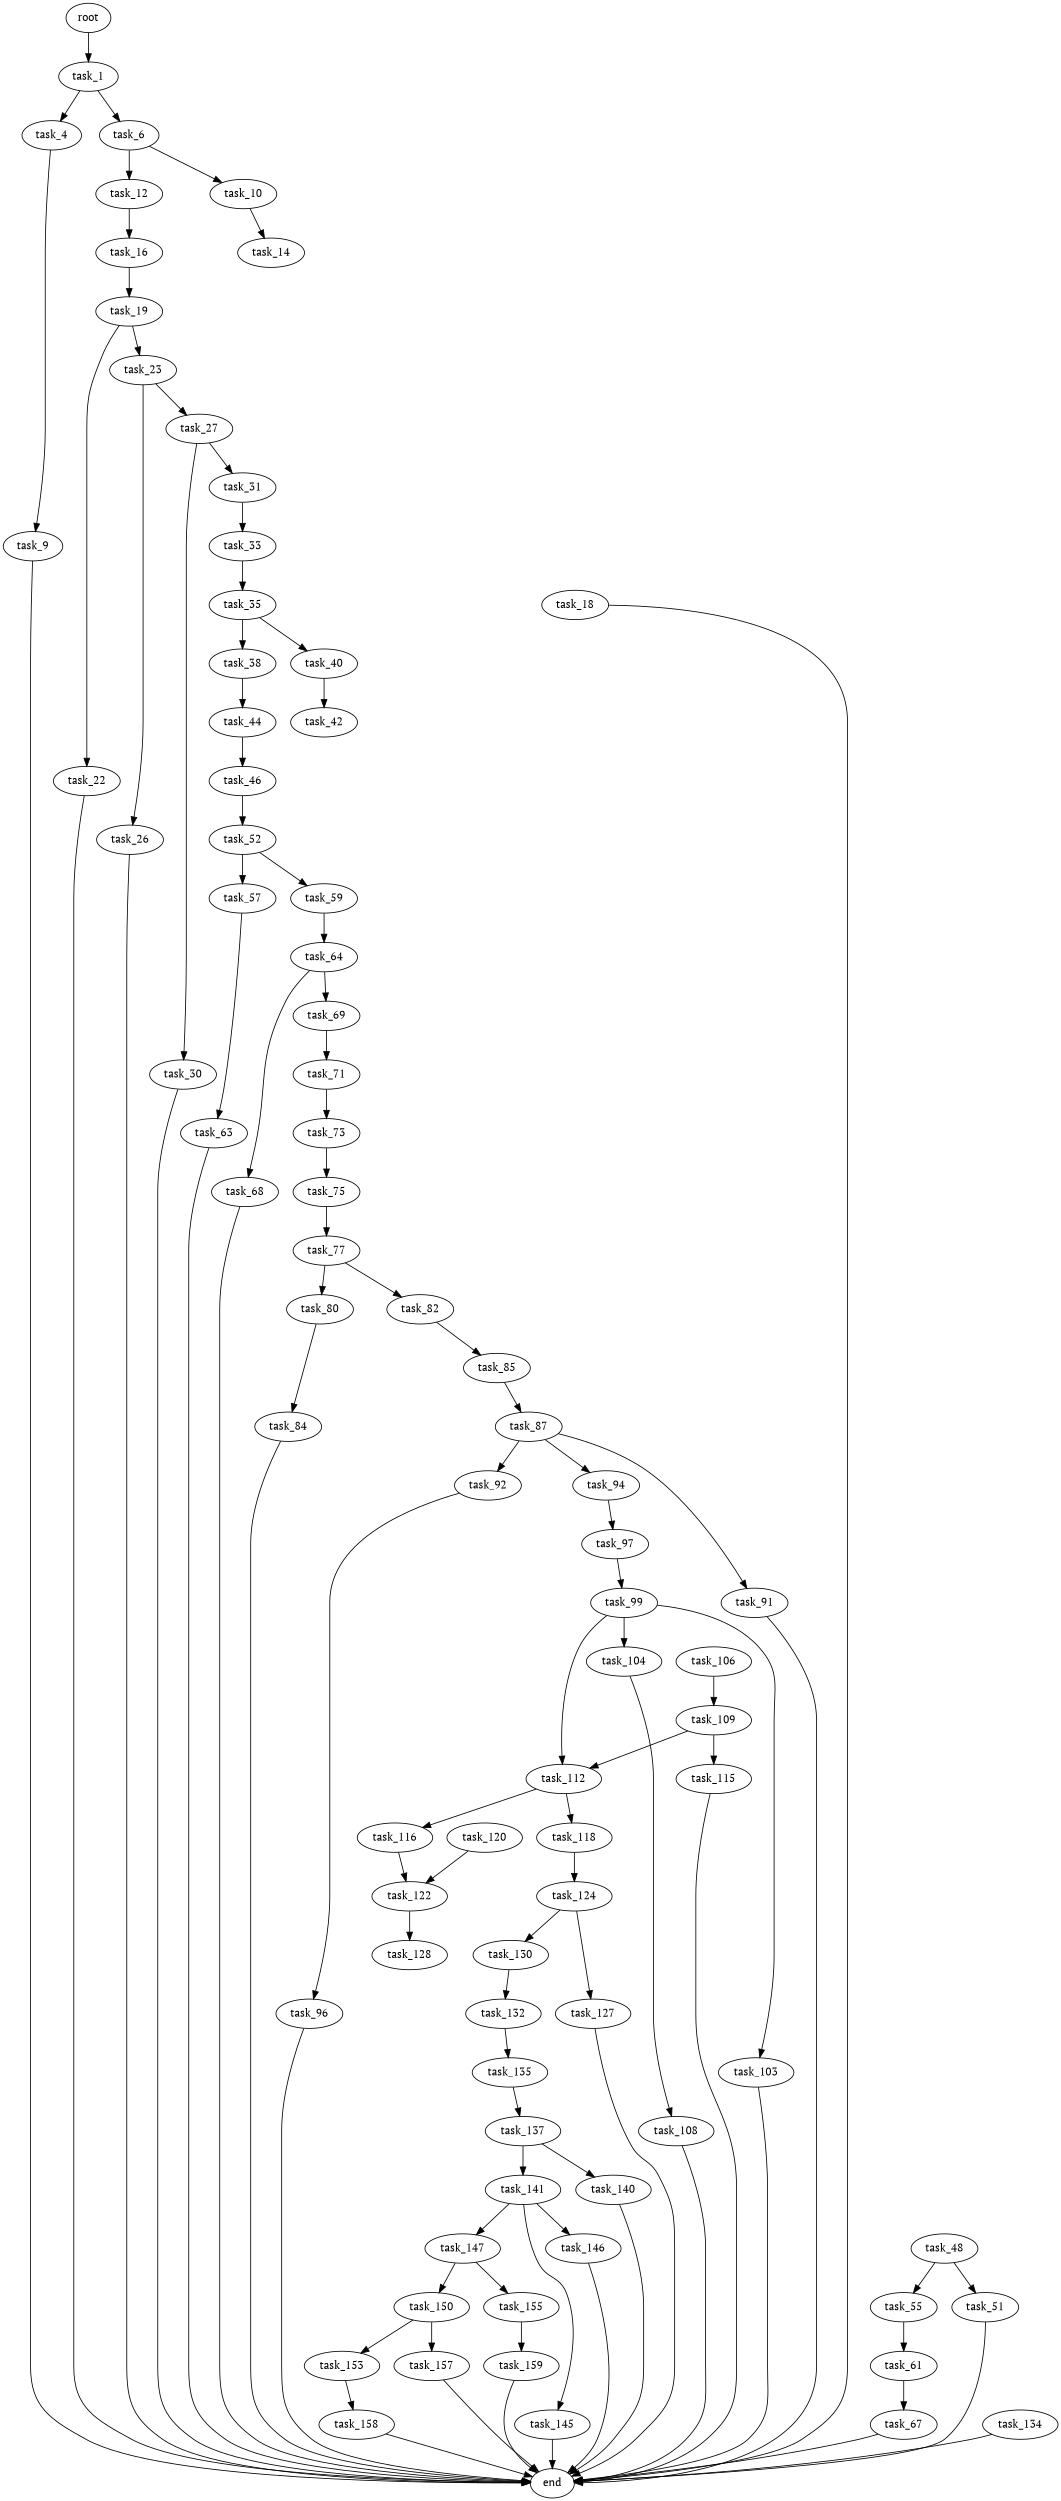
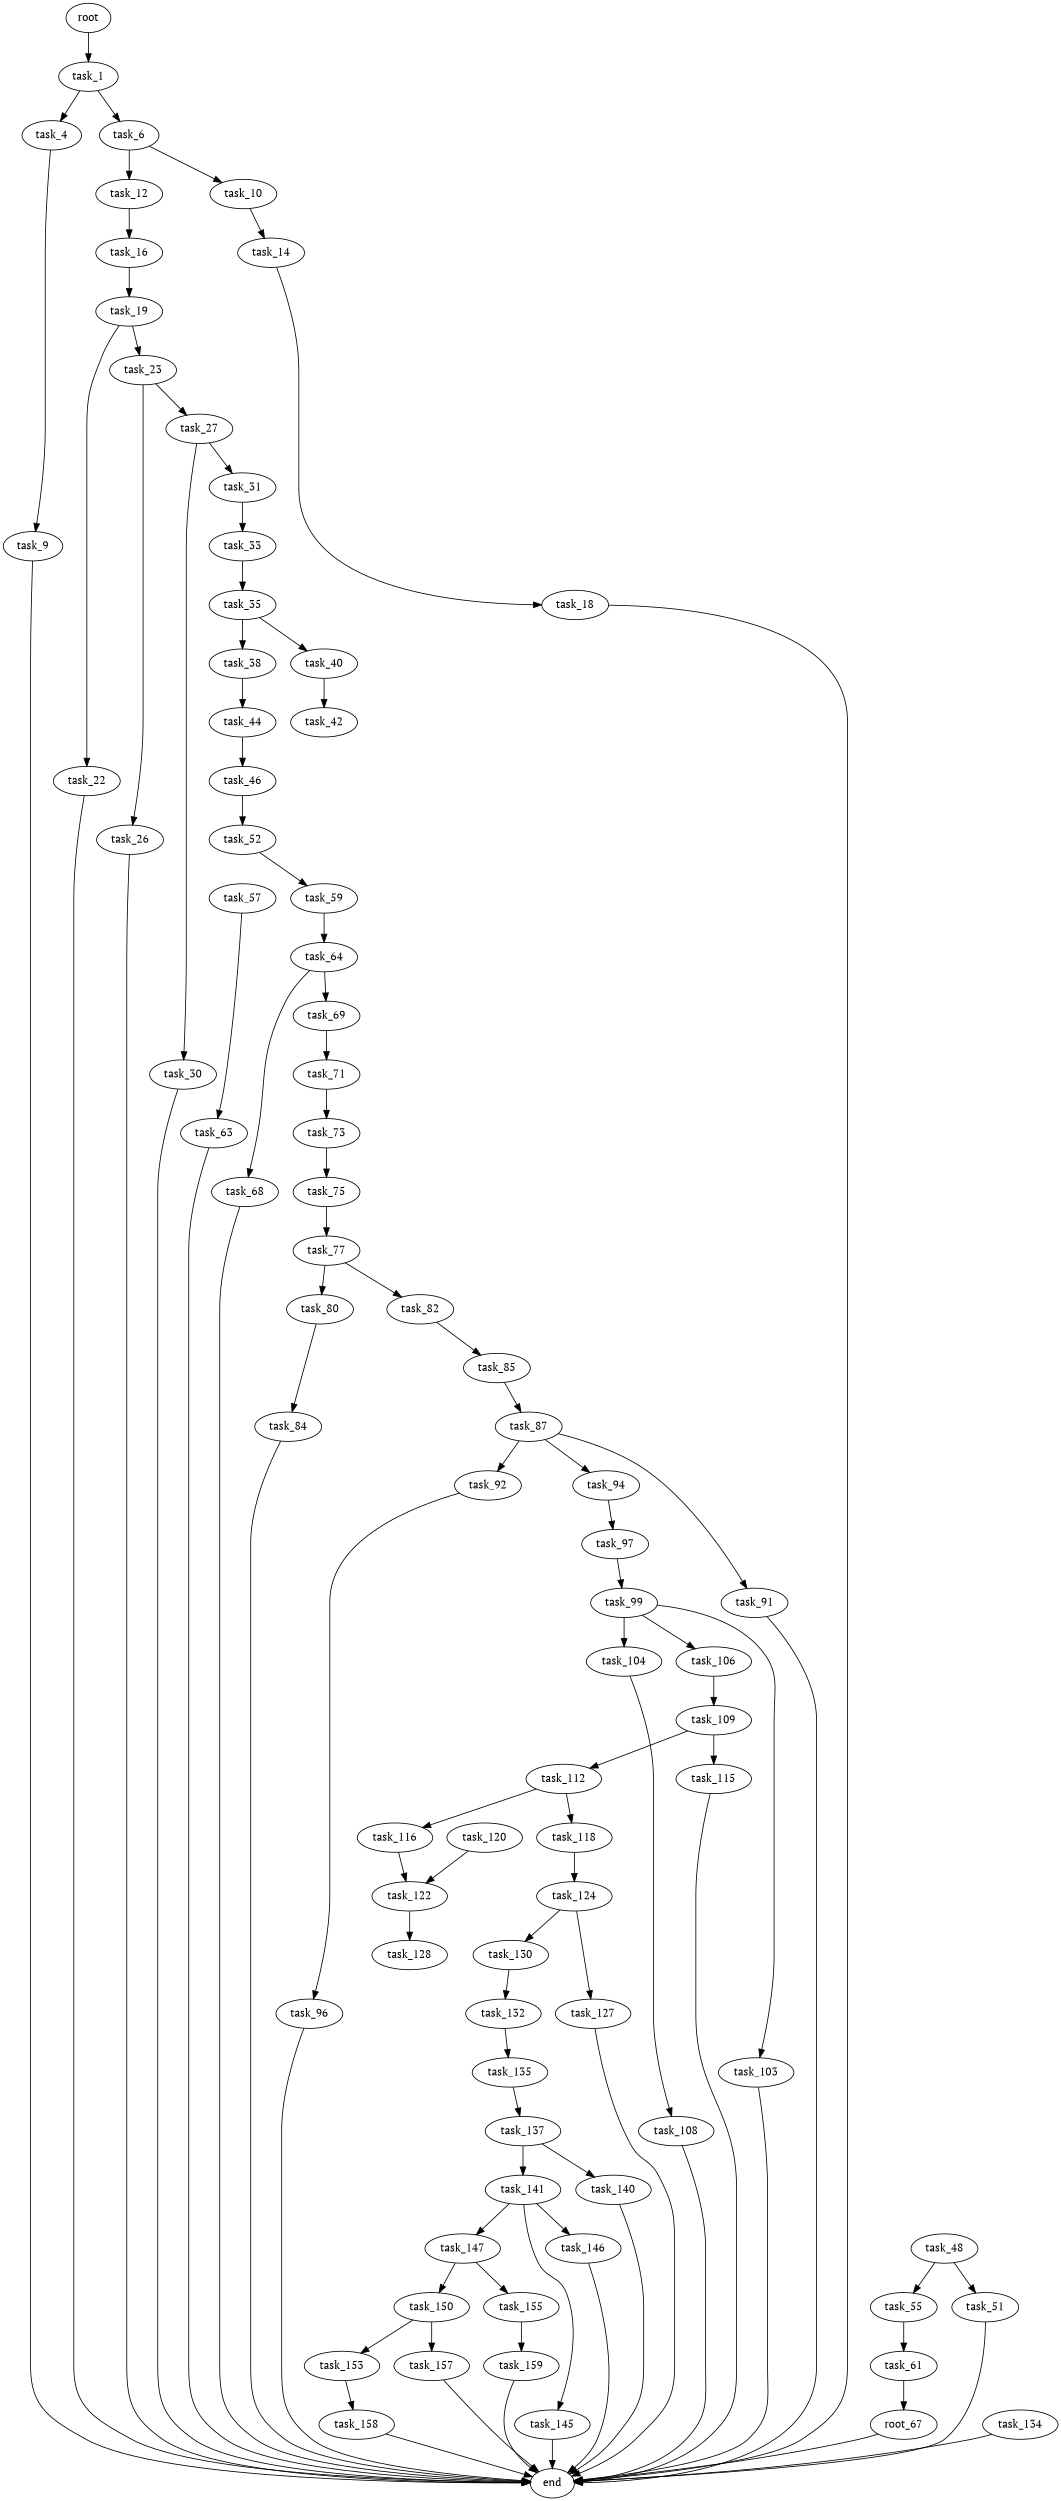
none -> (305, 520)
(243, 865) -> none
(568, 1680) -> (665, 1630)
(904, 2425) -> (904, 2425)
